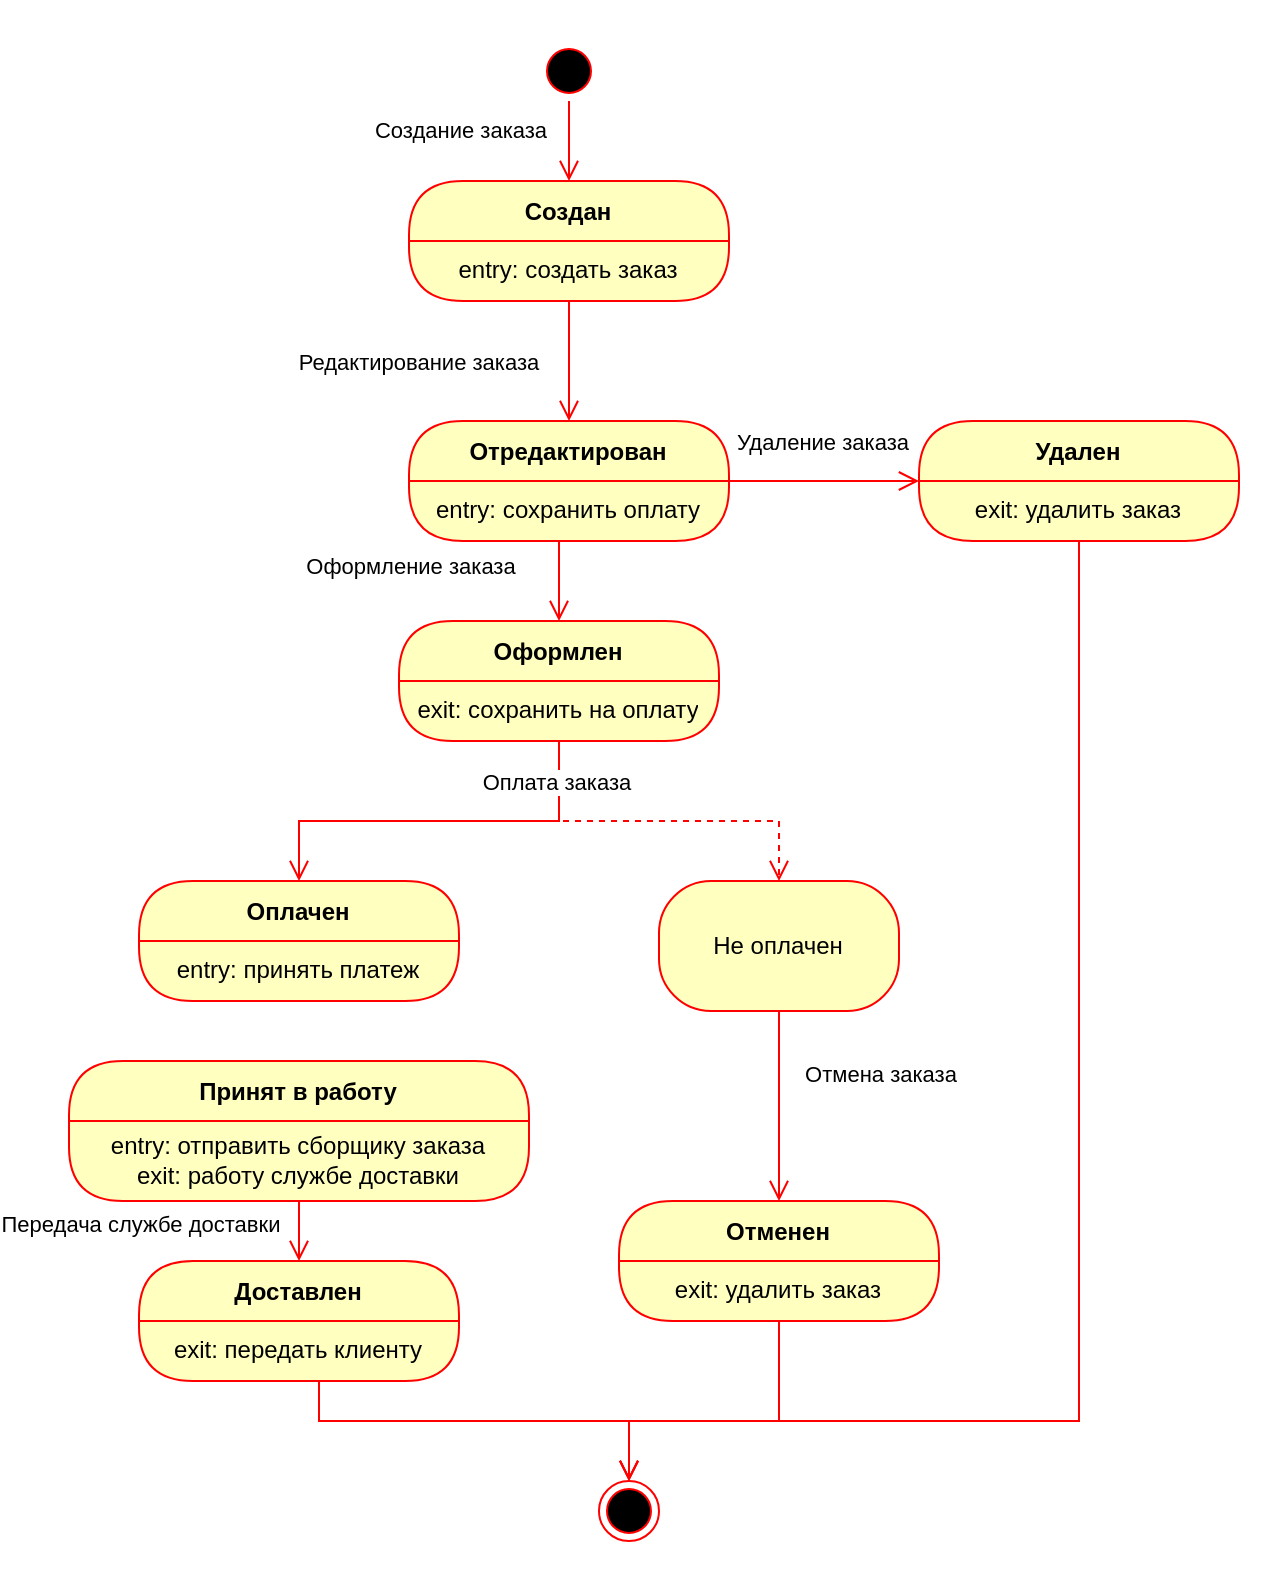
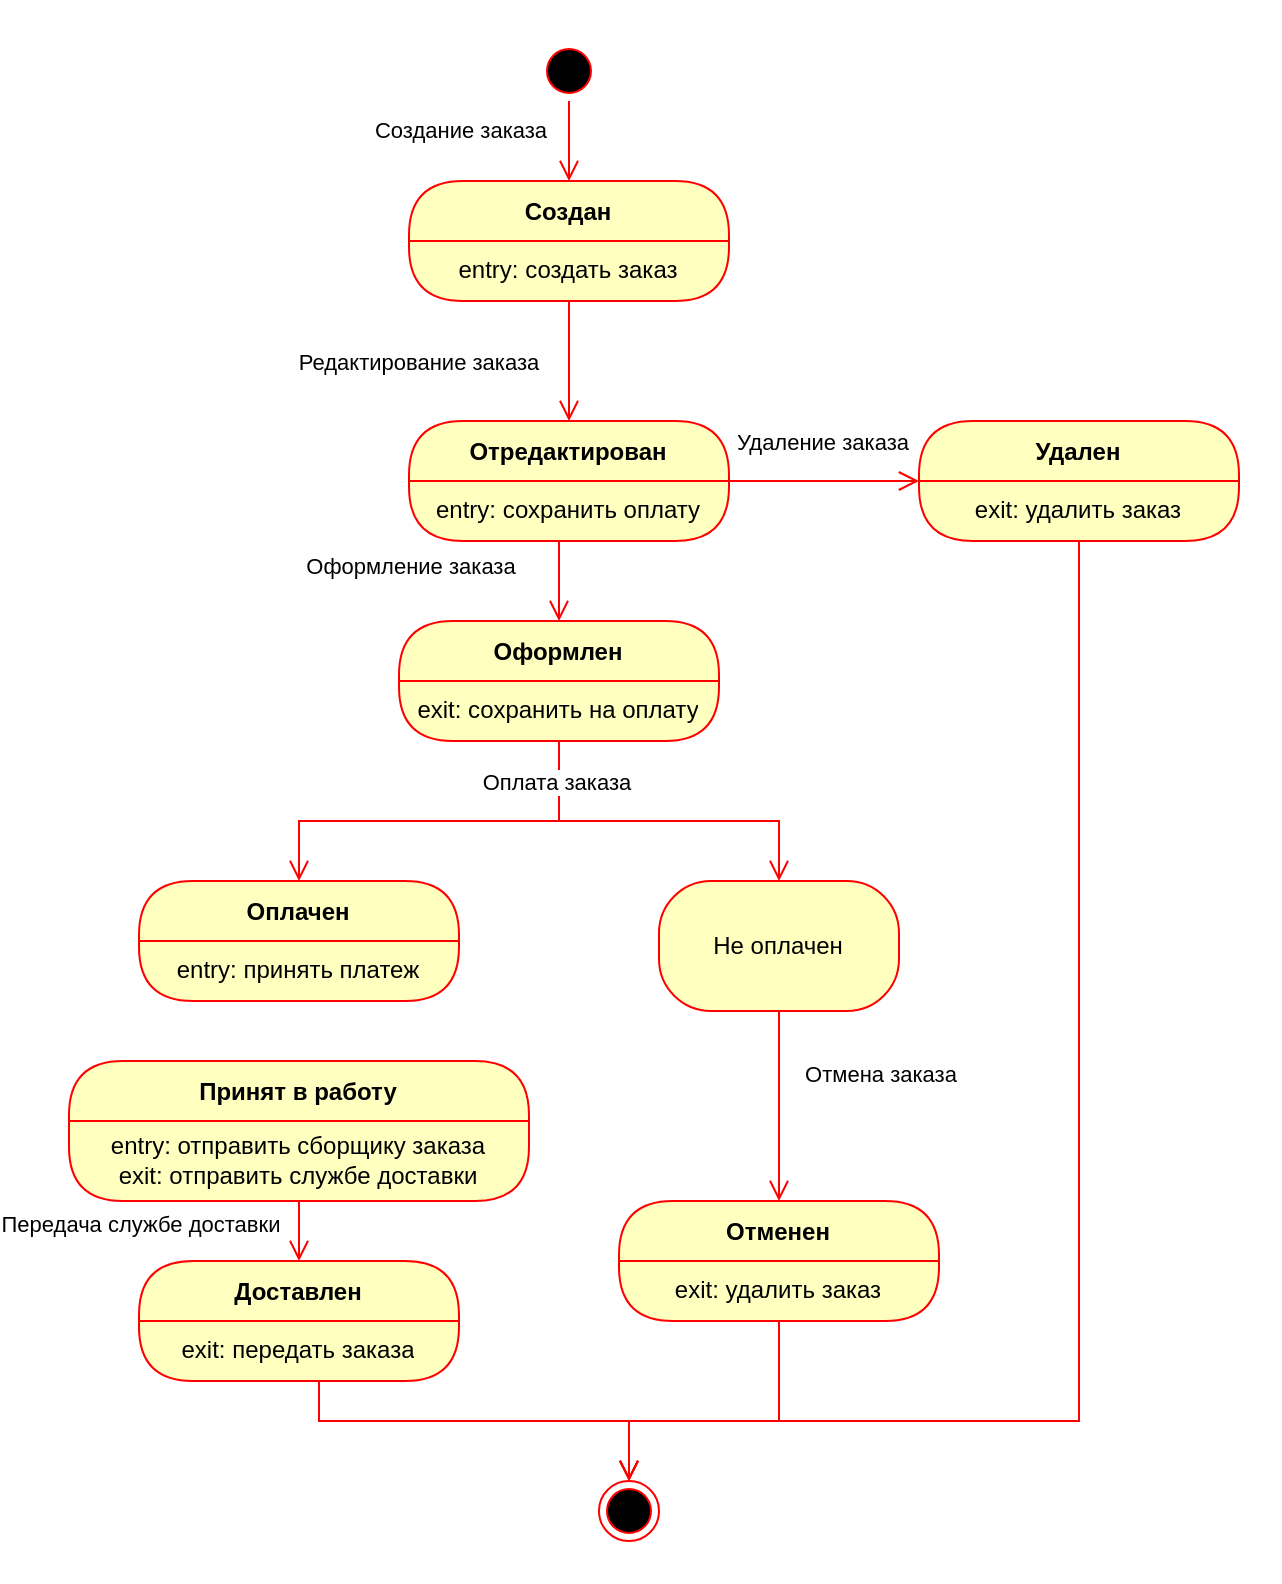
(695, 821) -> (695, 821)
(299, 1161) -> (299, 1161)
(299, 1351) -> (299, 1351)
